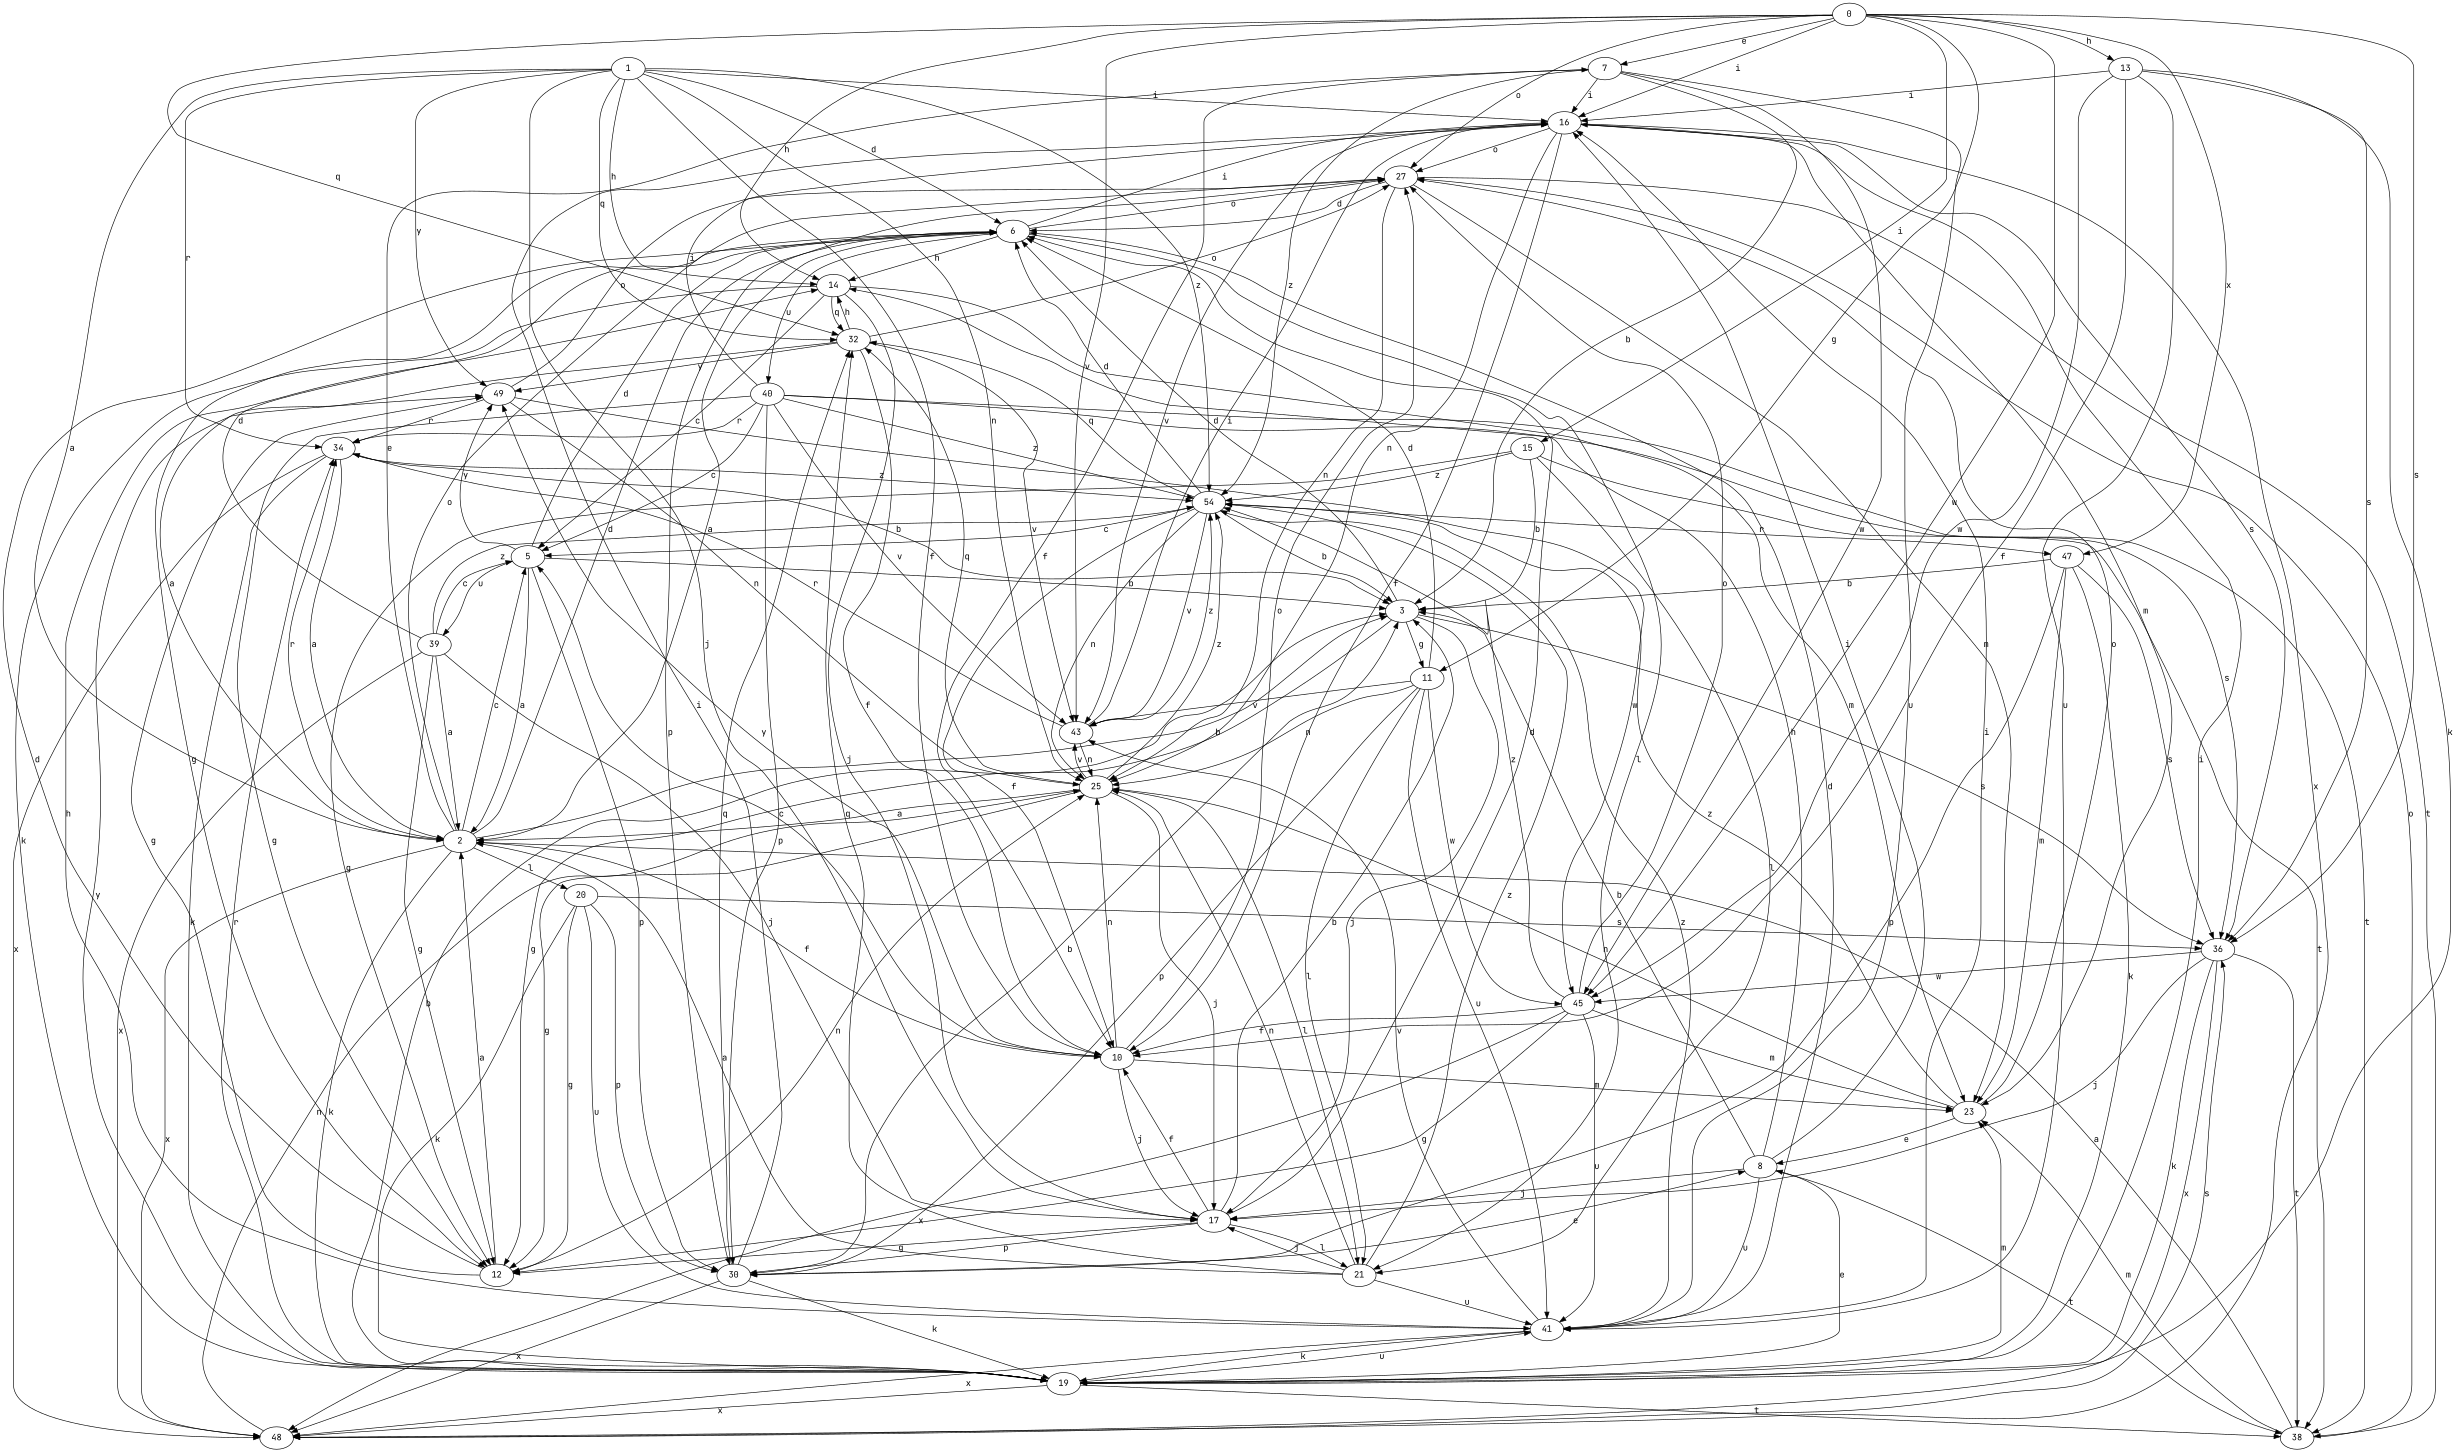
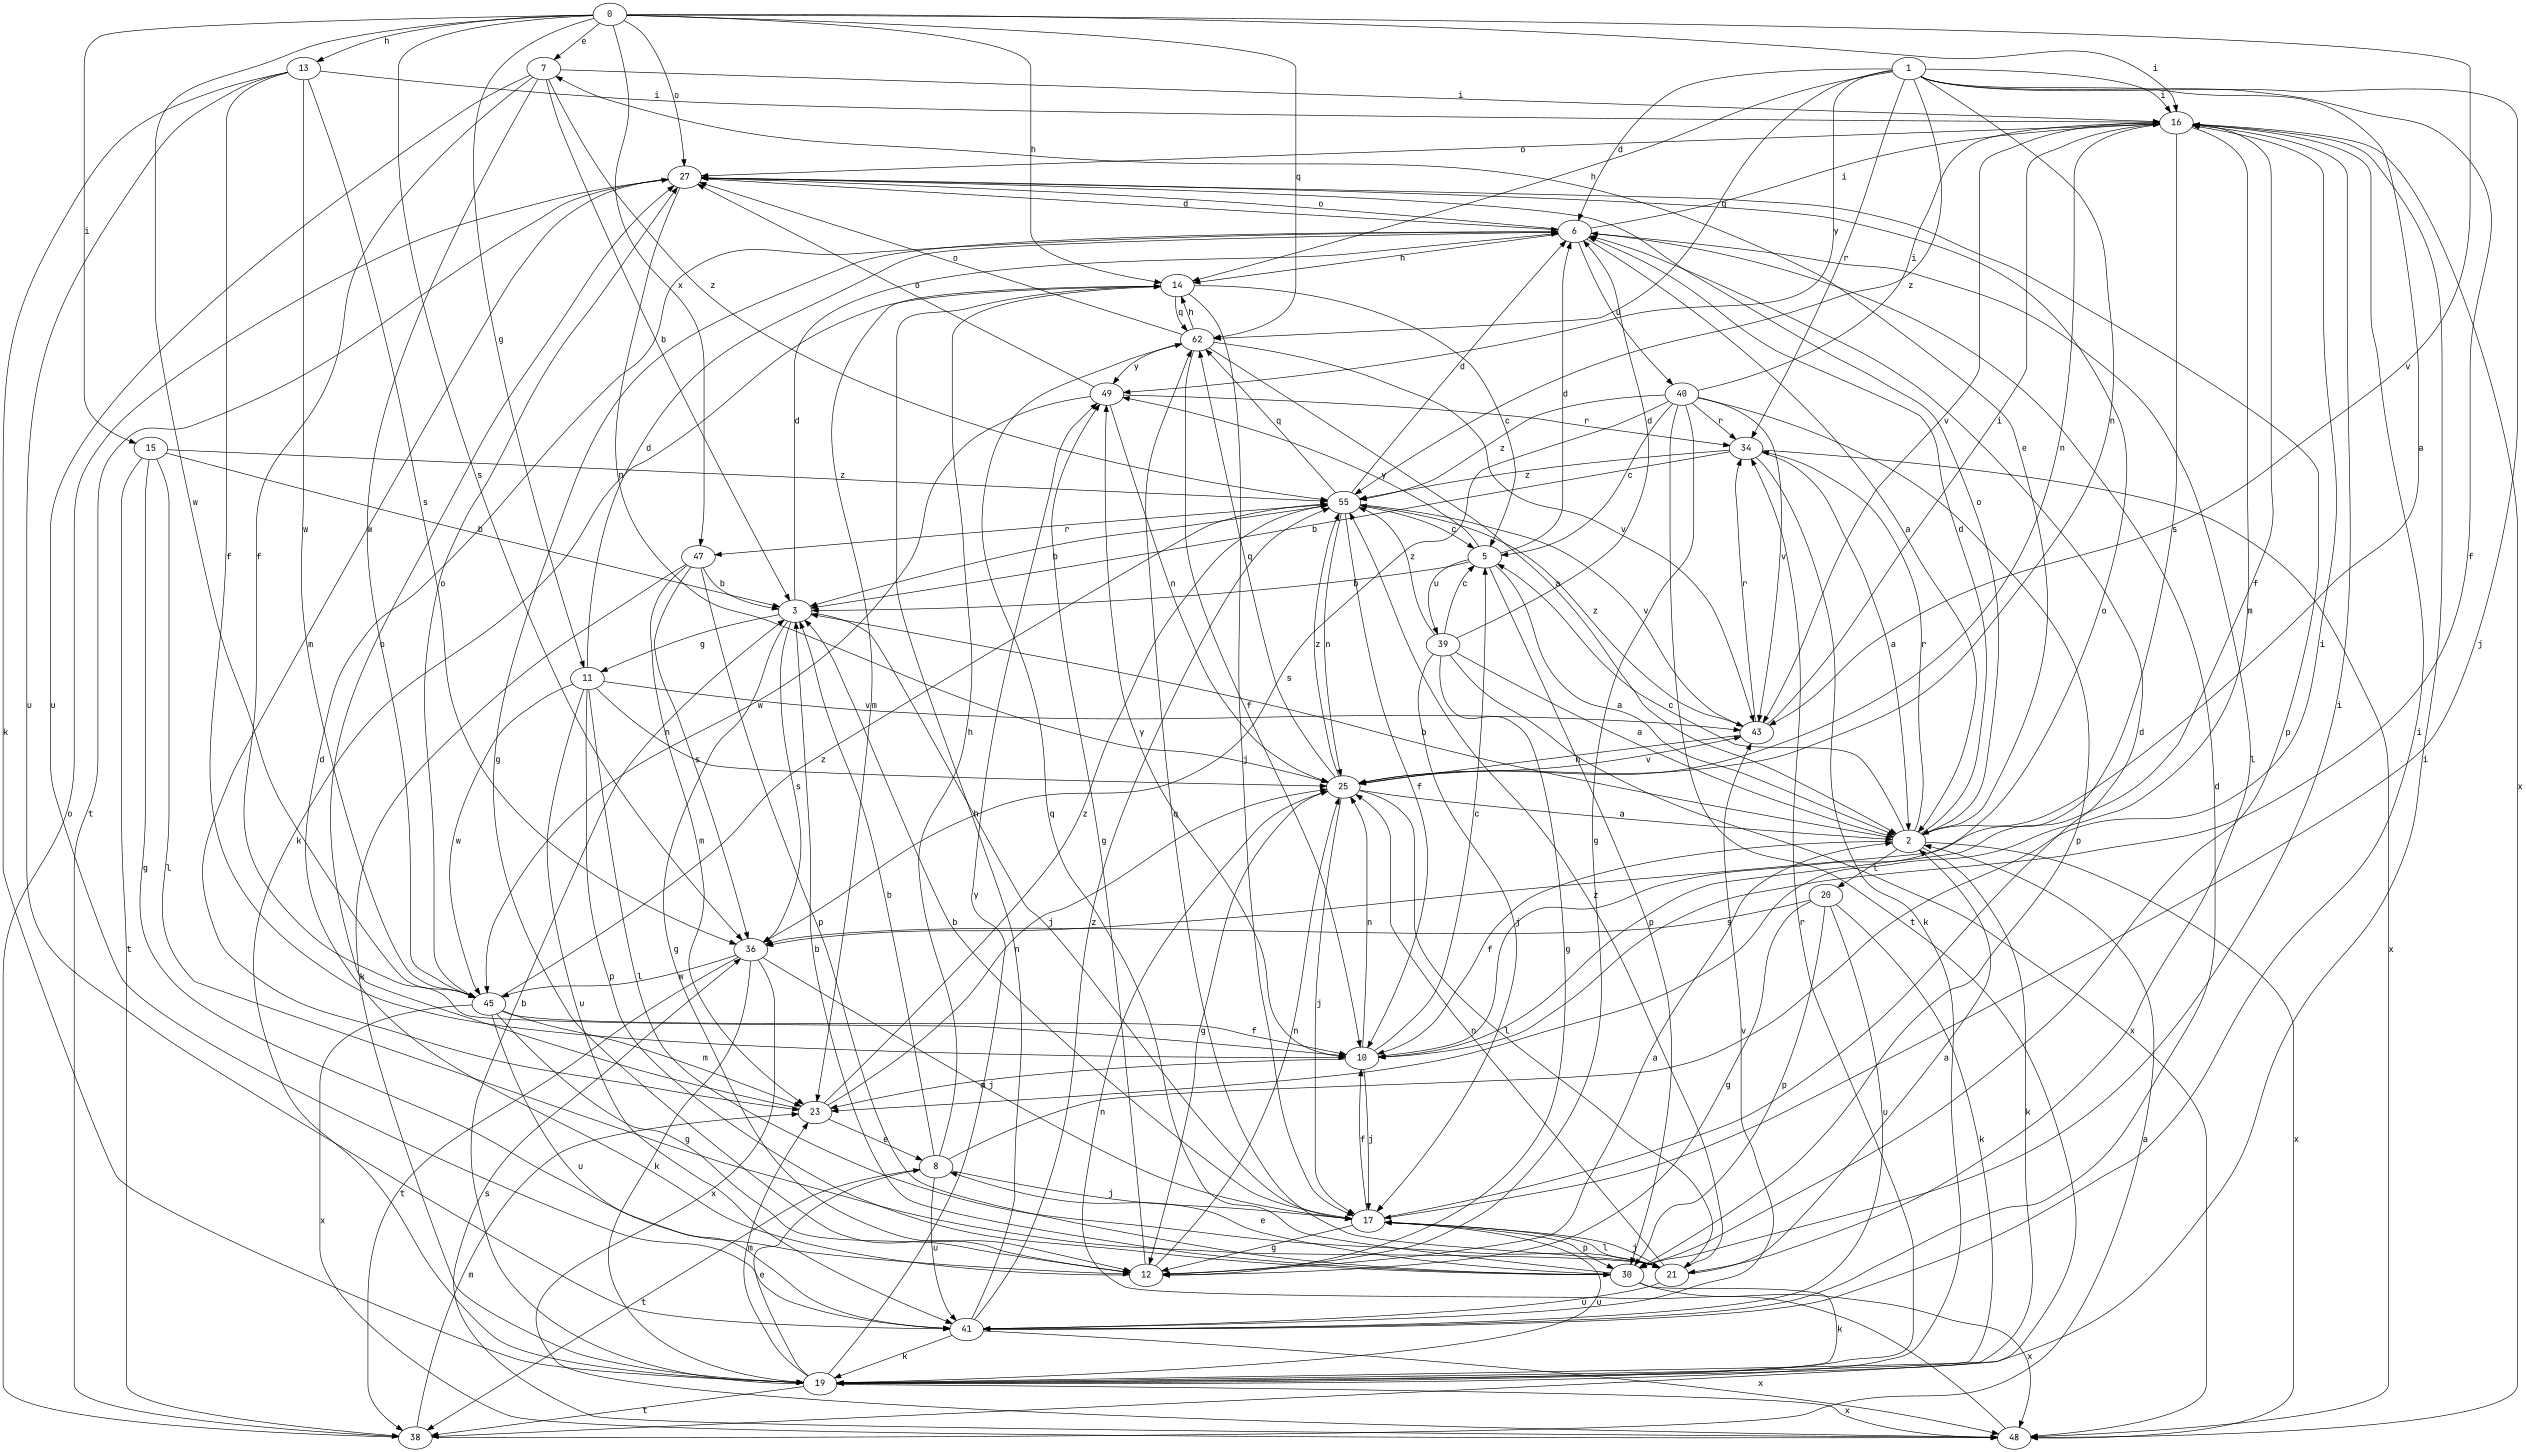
(853, 340) -> (1197, 340)
(1209, 503) -> (1344, 503)
(1303, 1362) -> (1318, 1359)
